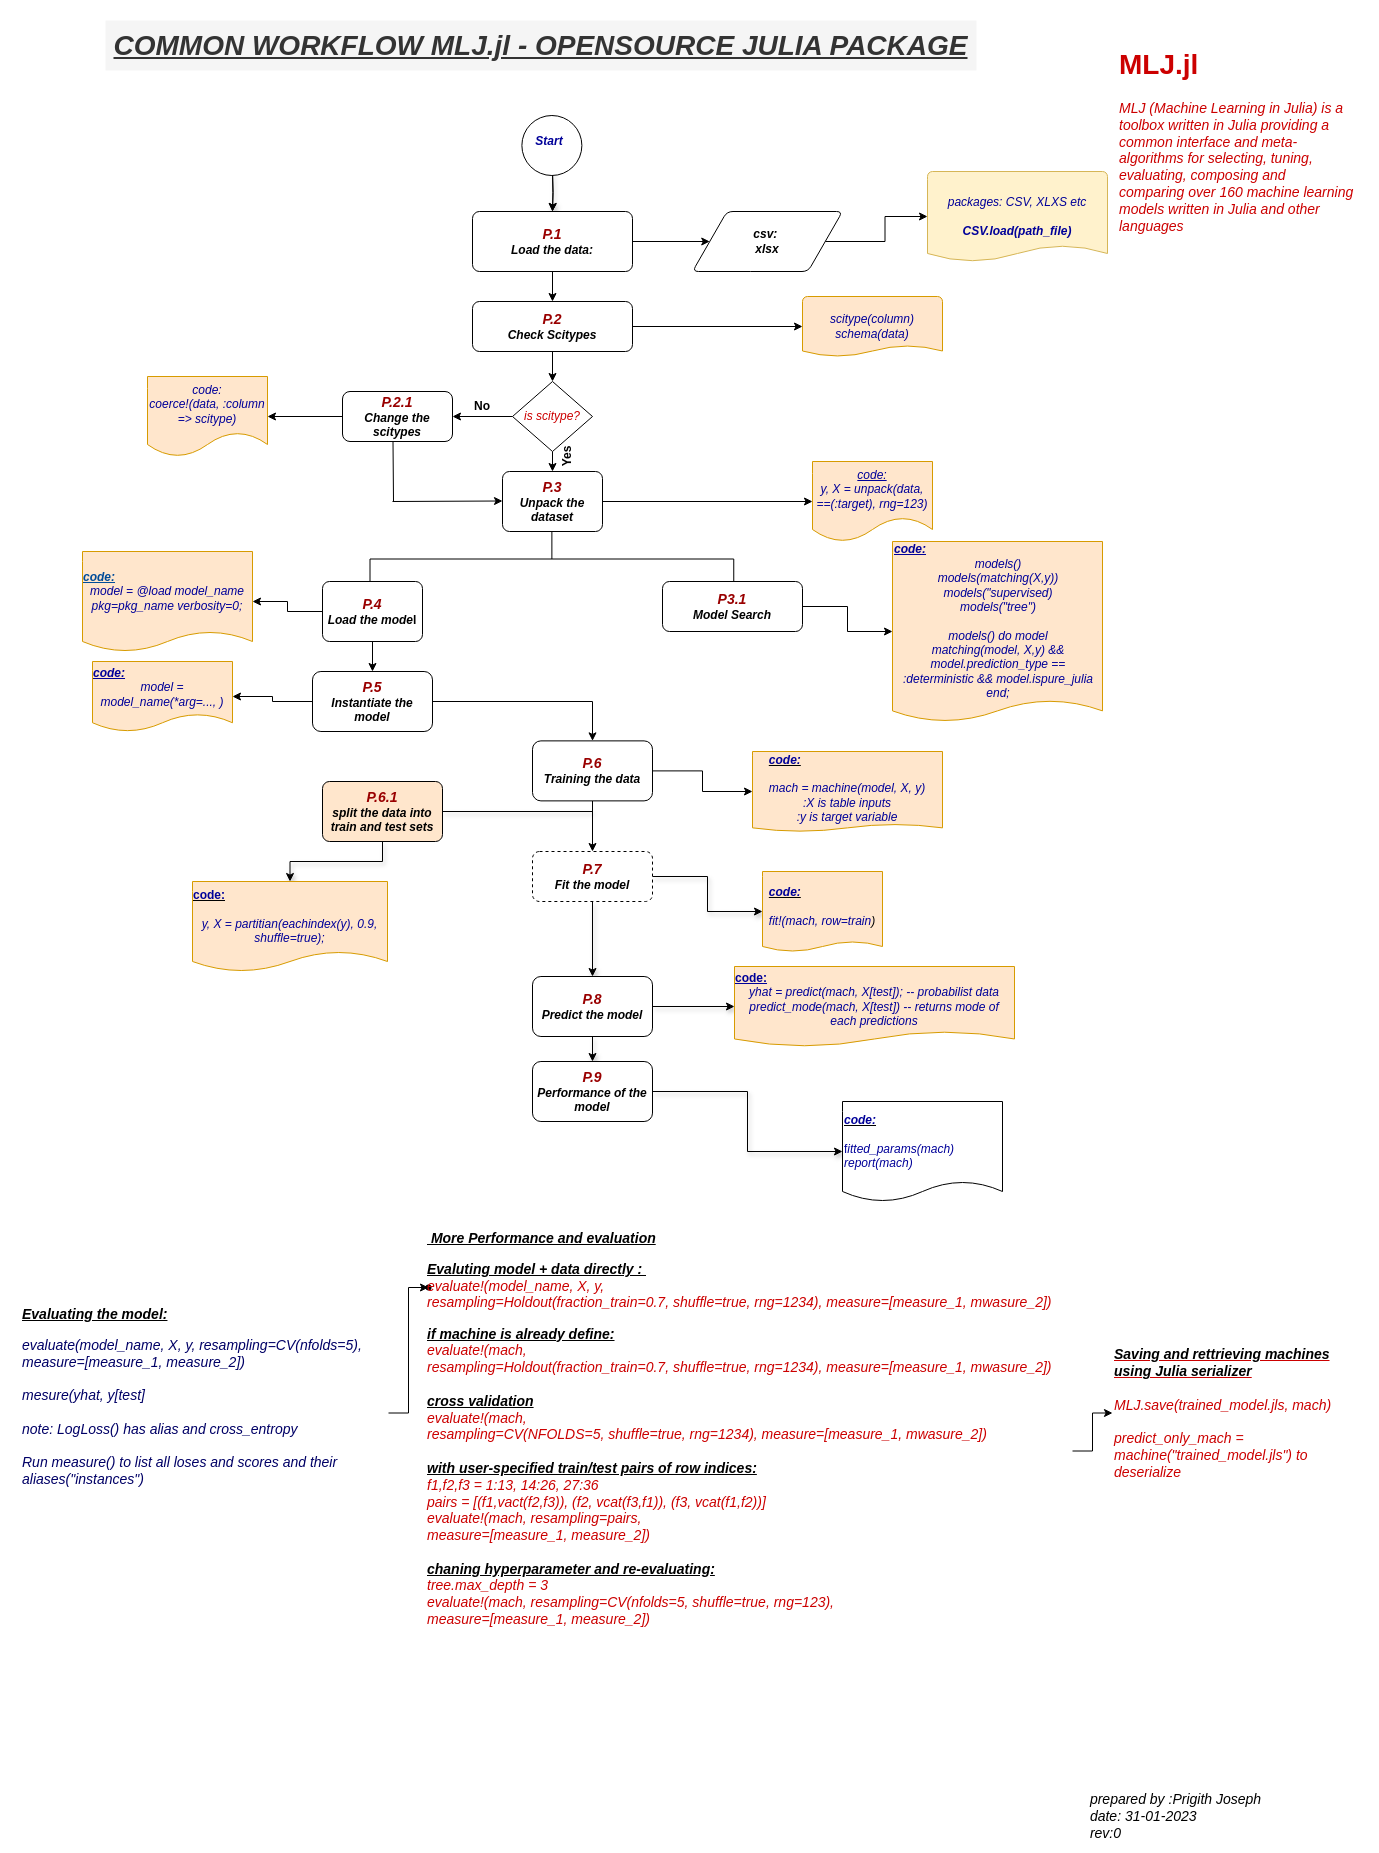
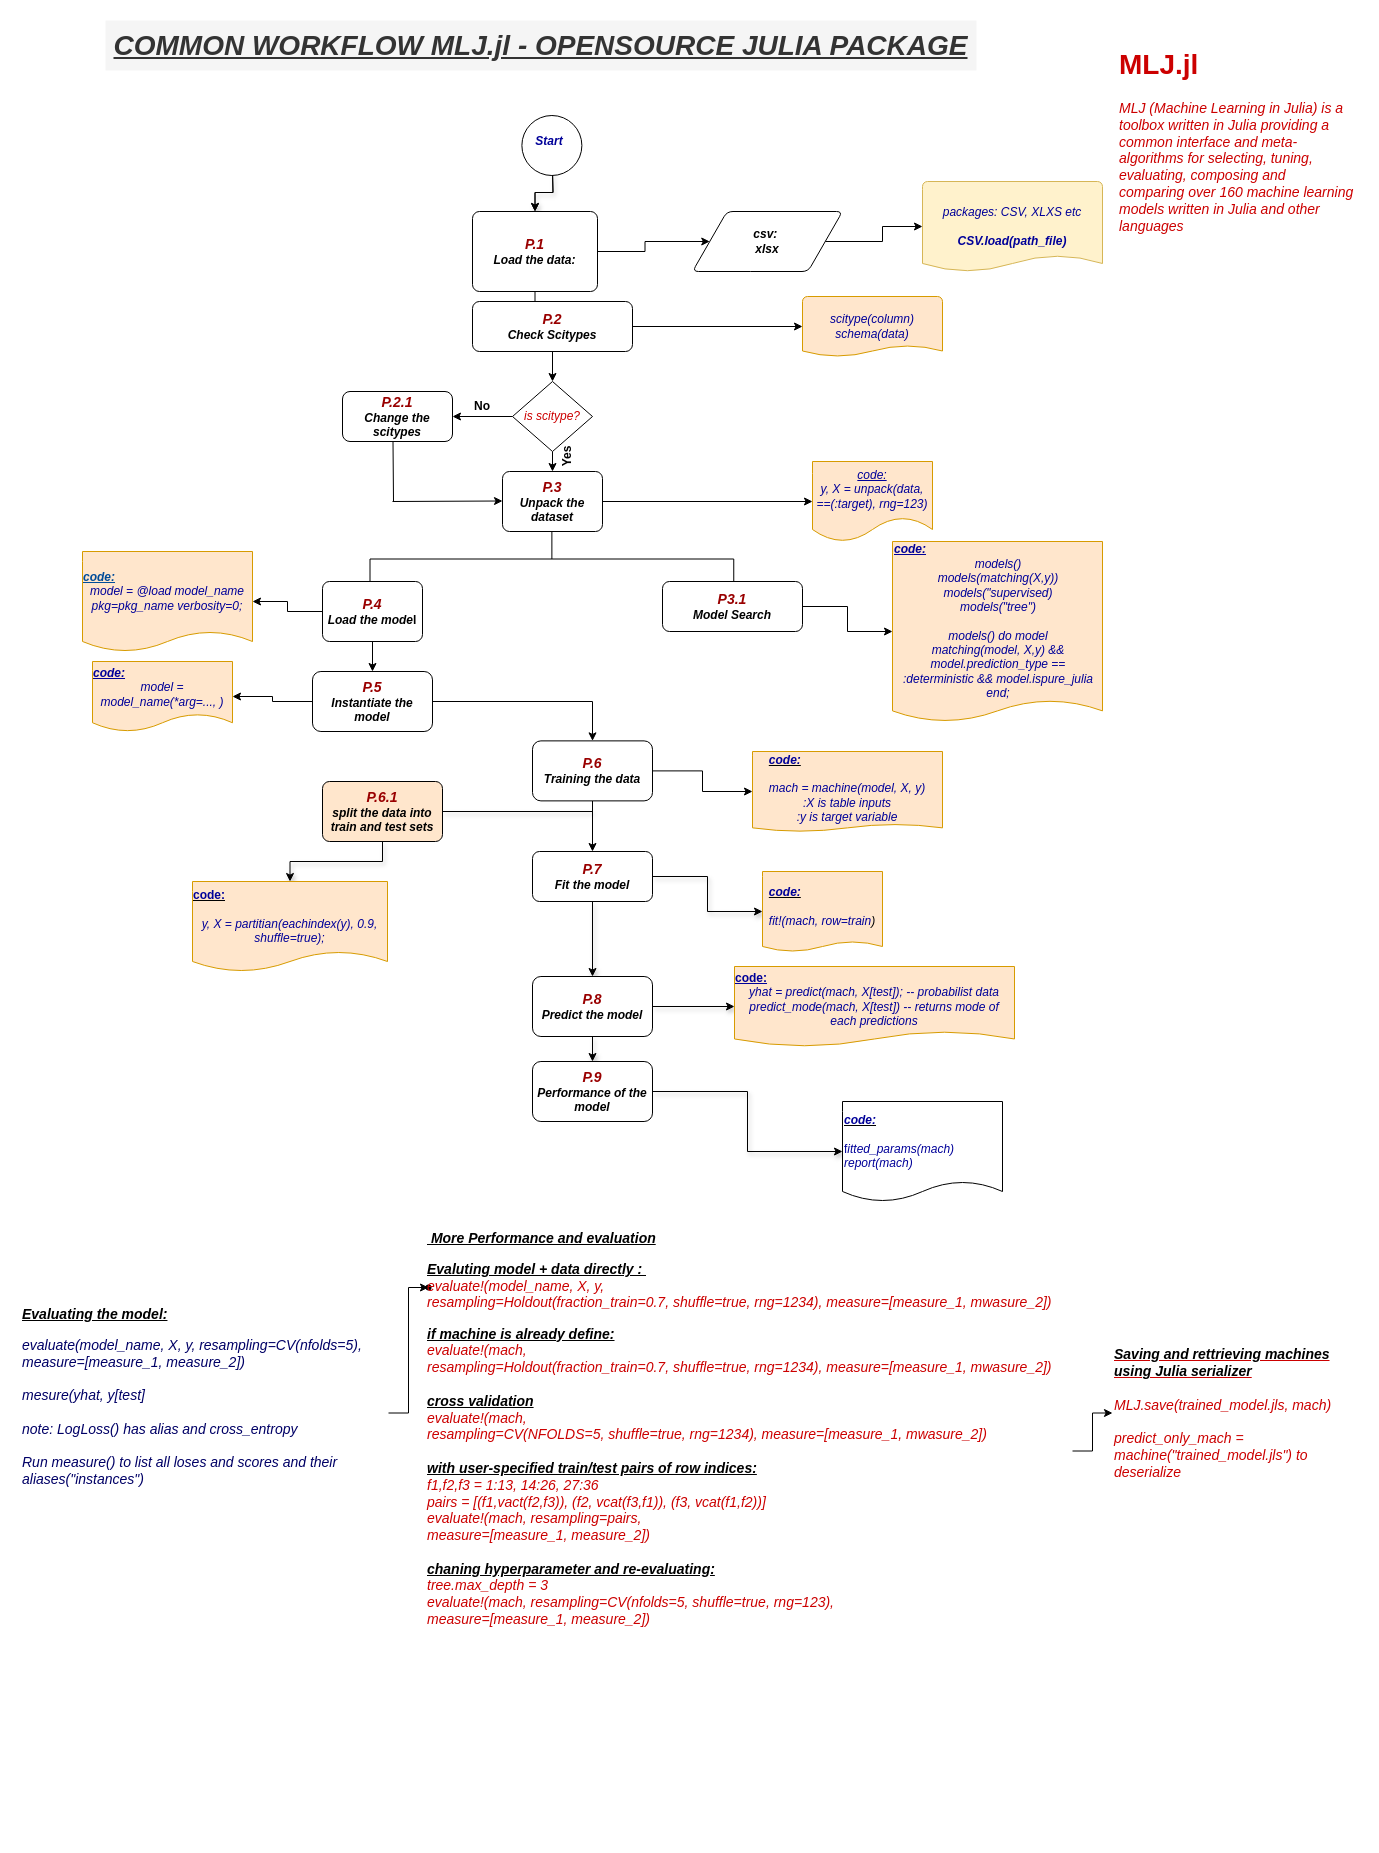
(1018, 217) -> (1013, 227)
(553, 242) -> (535, 252)
(208, 417) -> none
(308, 417) -> none
(593, 877) -> (593, 877)
(1176, 1817) -> none
